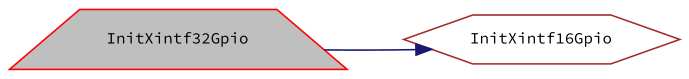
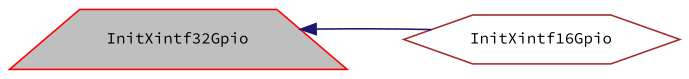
(370, 50) -> (374, 29)
